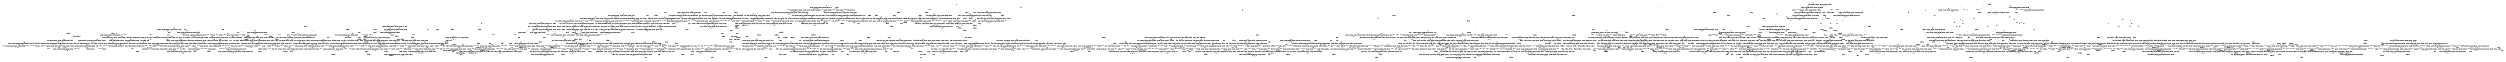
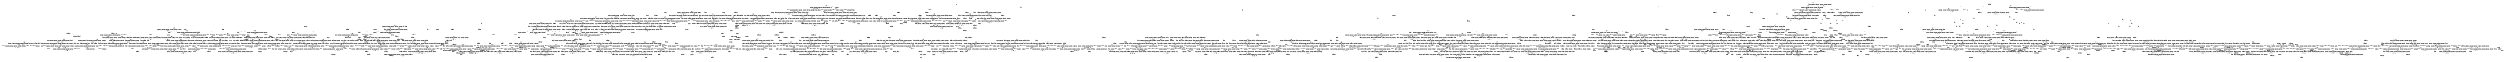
(1800, 51) -> (1815, 53)
